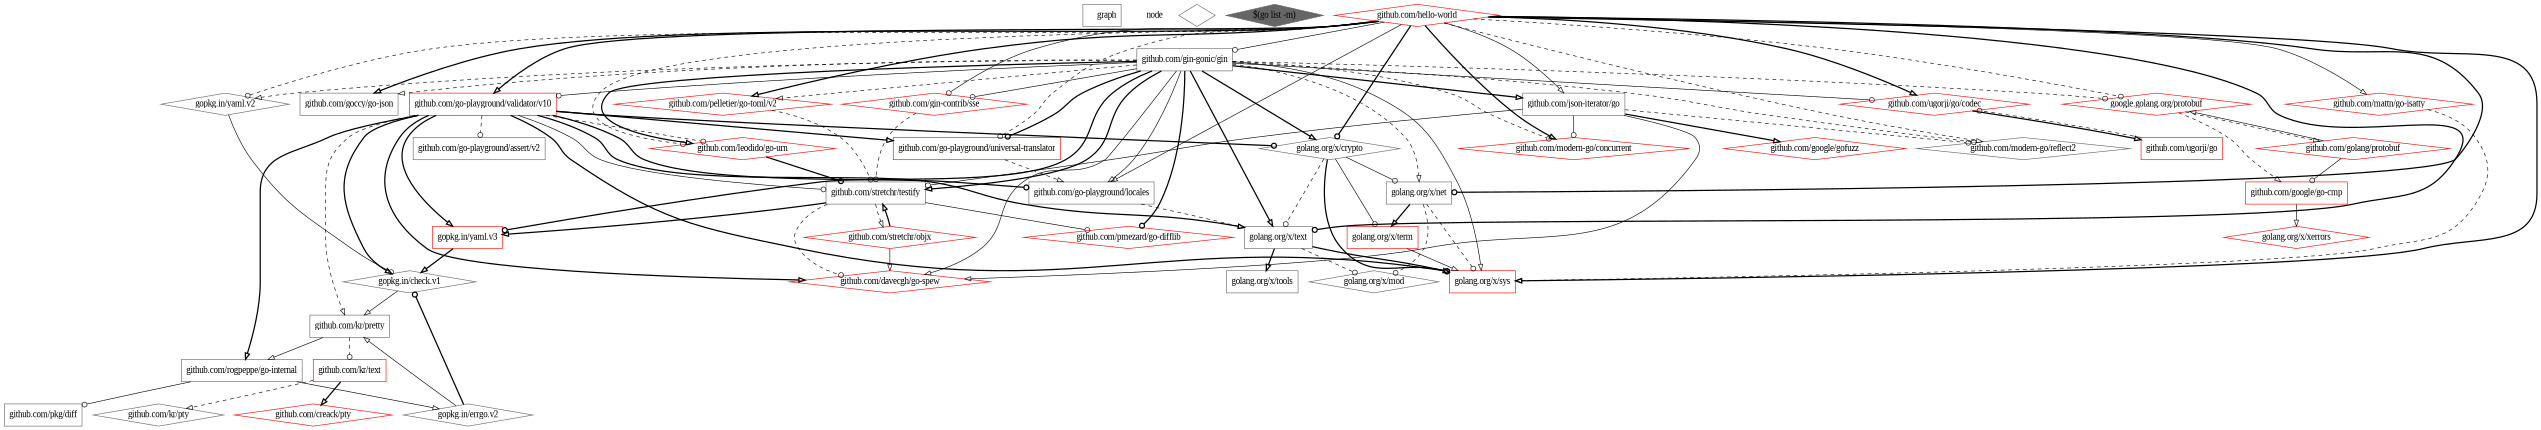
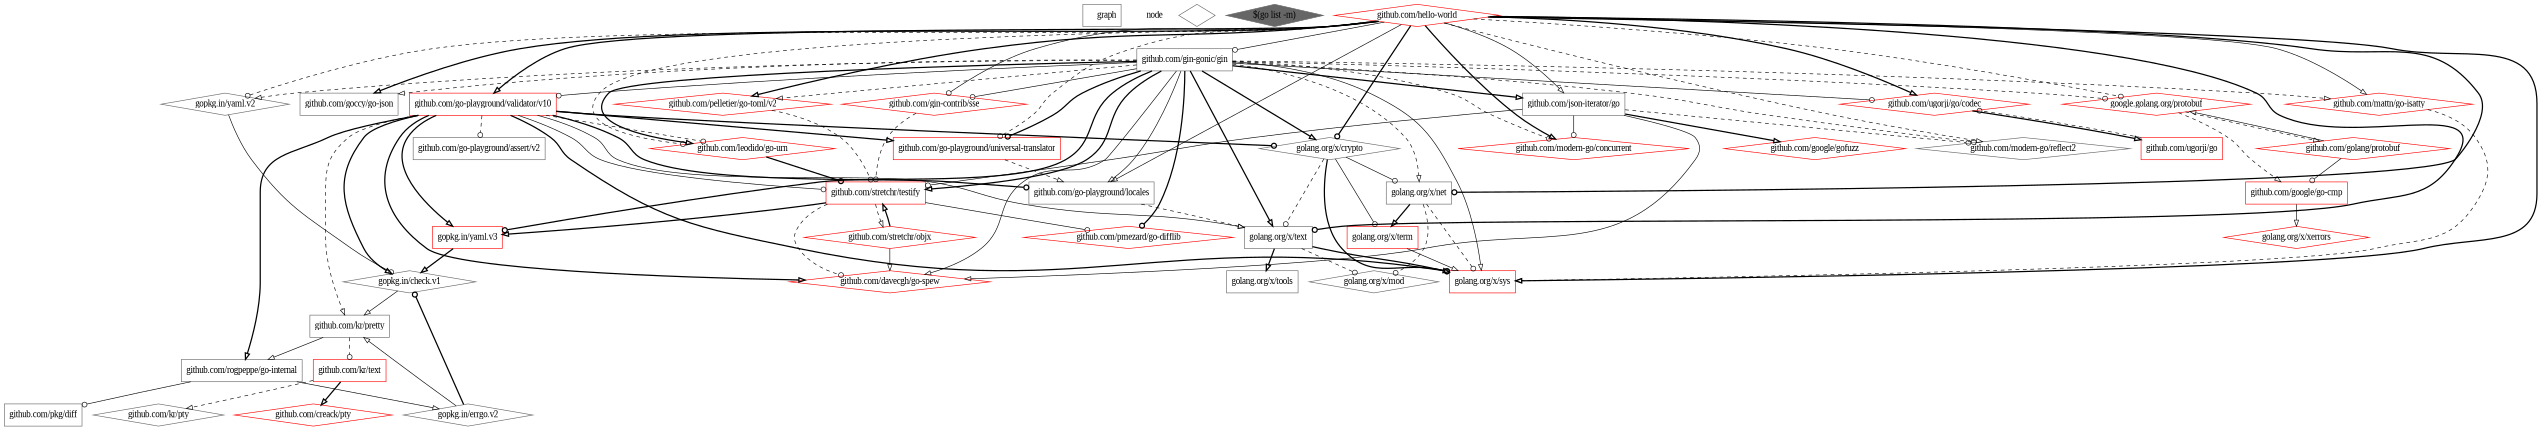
none -> (1779, 73)
(971, 191) -> (971, 191)
(876, 193) -> (876, 193)
